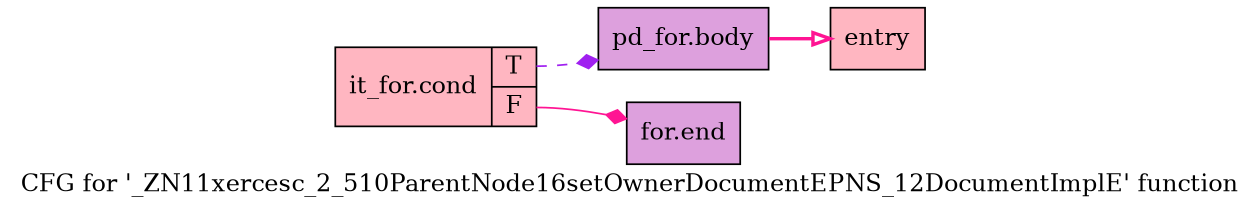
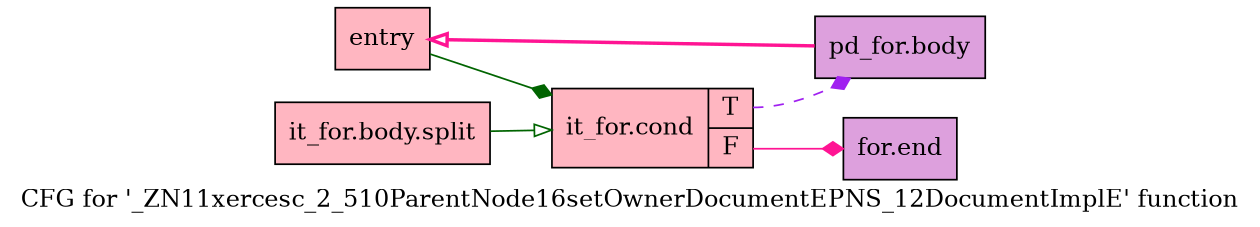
none -> (481, 71)
none -> (383, 133)
